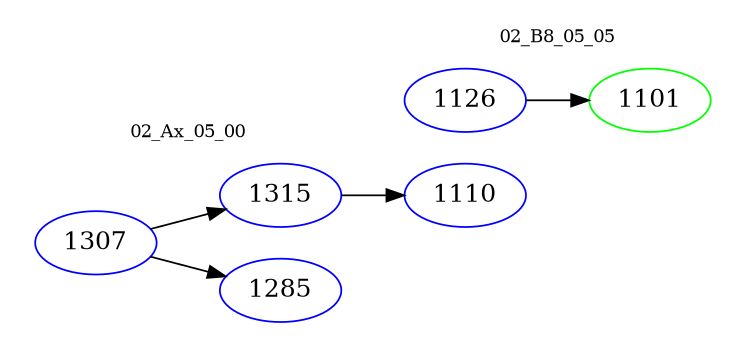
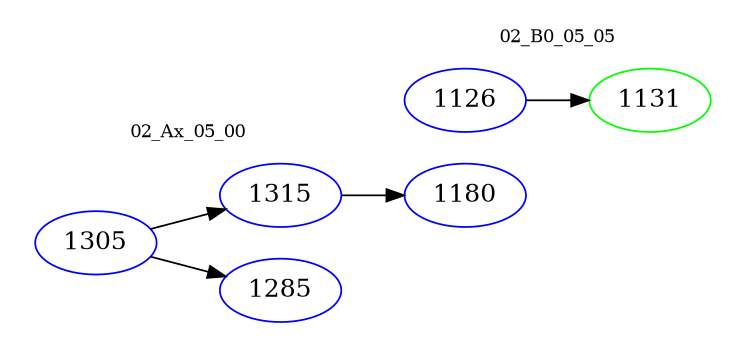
(558, 38) -> (558, 38)
(650, 100) -> (650, 100)
(465, 195) -> (465, 195)
(96, 243) -> (96, 243)
